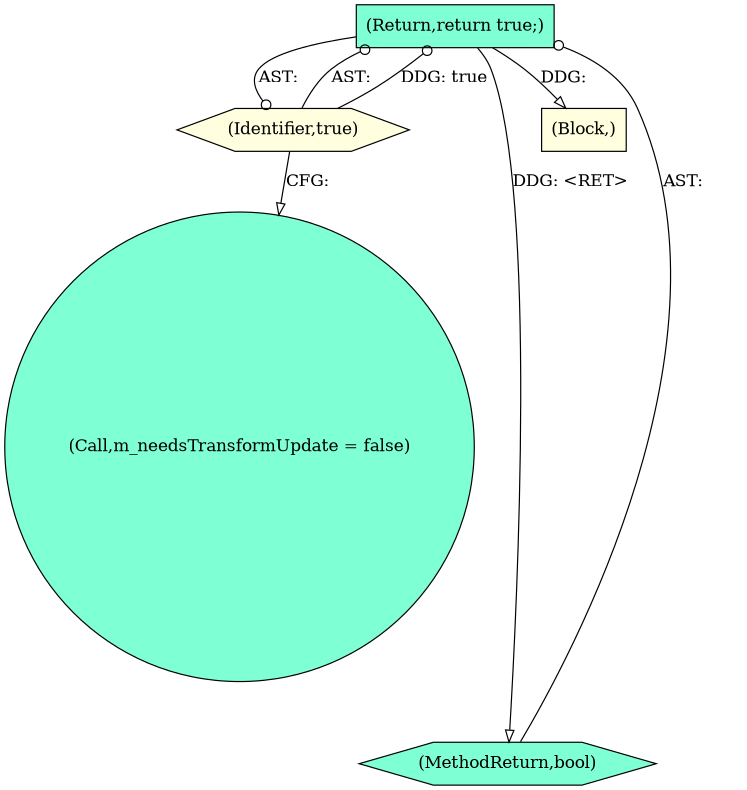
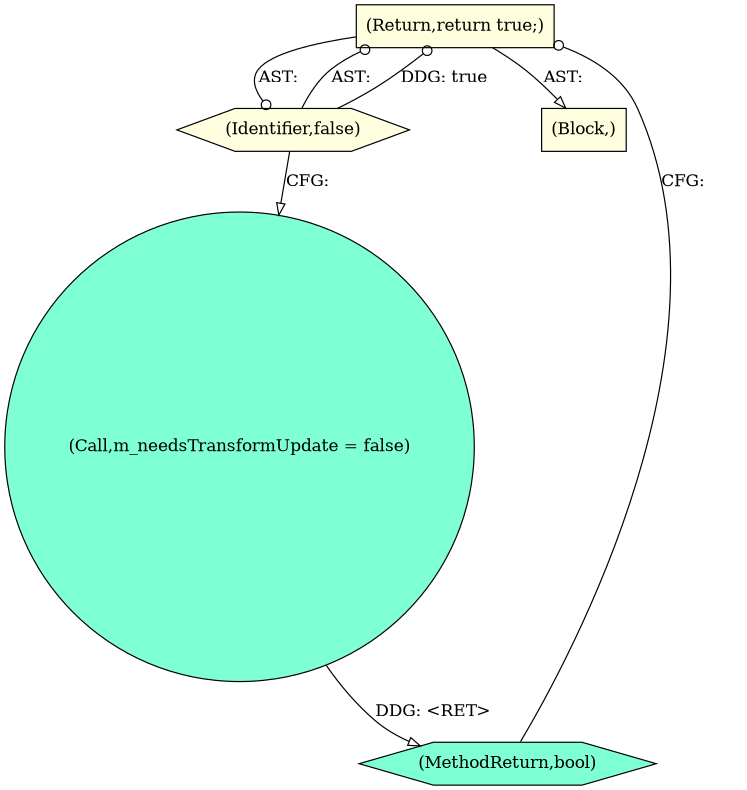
(455, 26) -> (455, 26)
(566, 78) -> (566, 78)
(293, 130) -> (293, 130)
(686, 182) -> (686, 182)
(521, 386) -> (363, 709)
